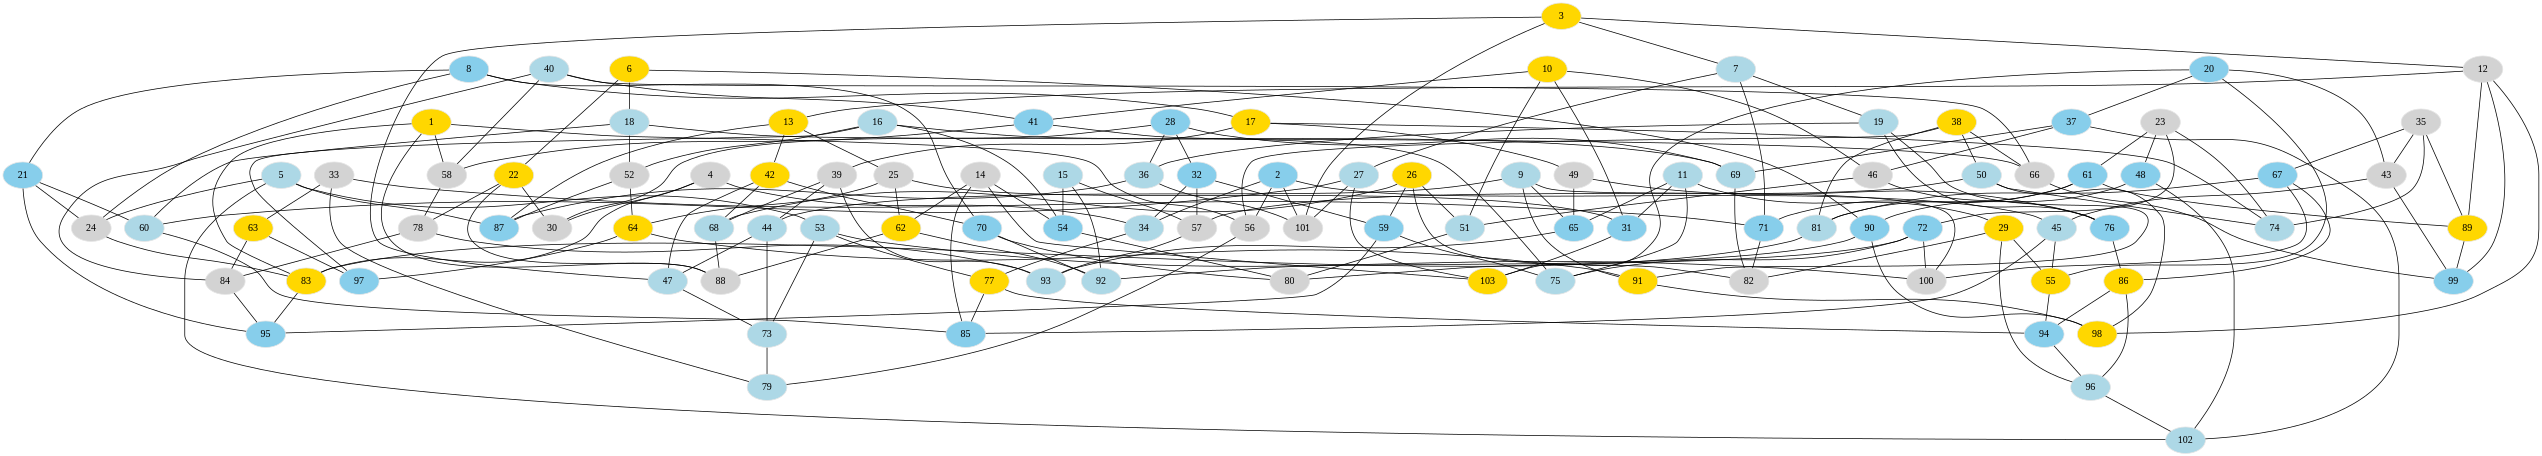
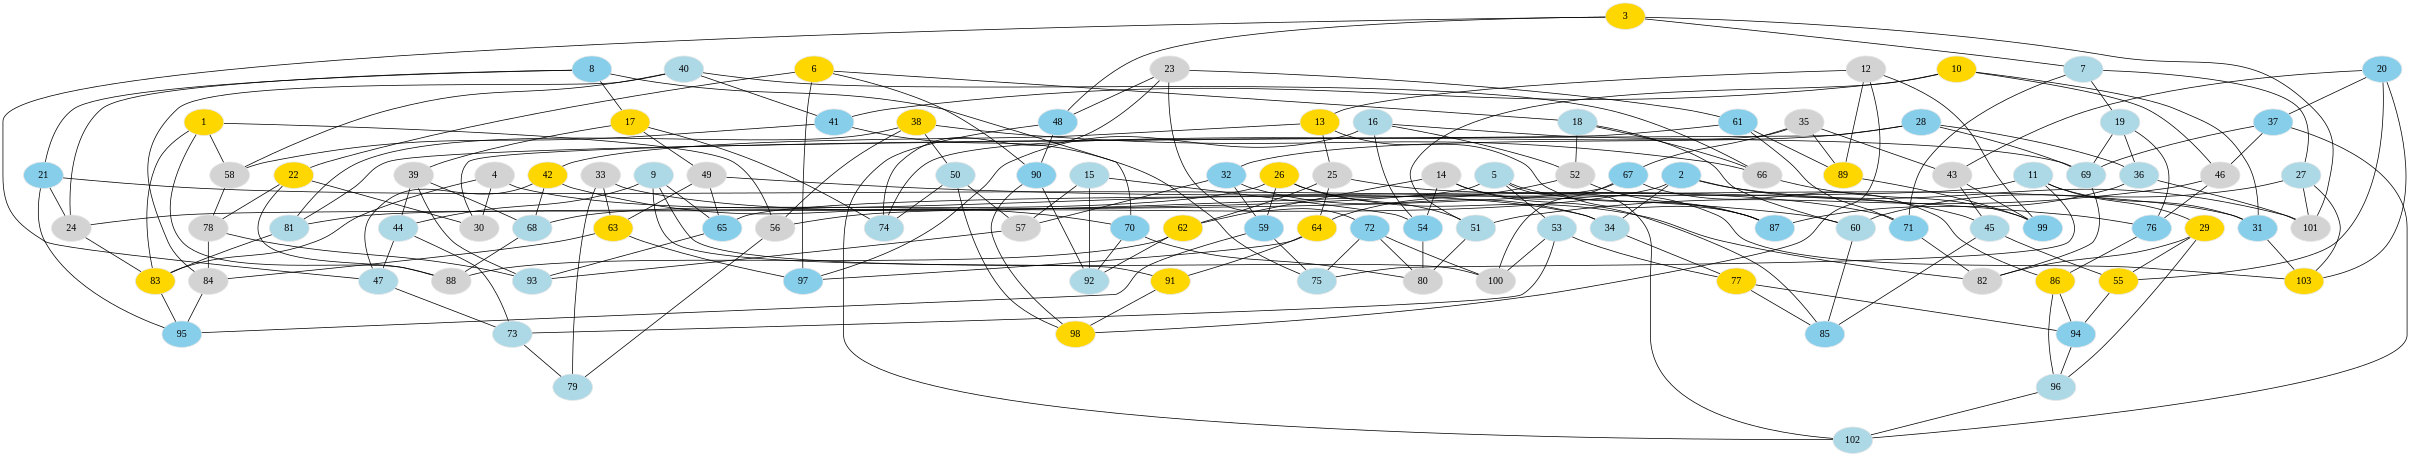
(2022, 43) -> (1326, 28)
none -> (803, 175)
none -> (660, 202)
(2072, 258) -> (2103, 149)
